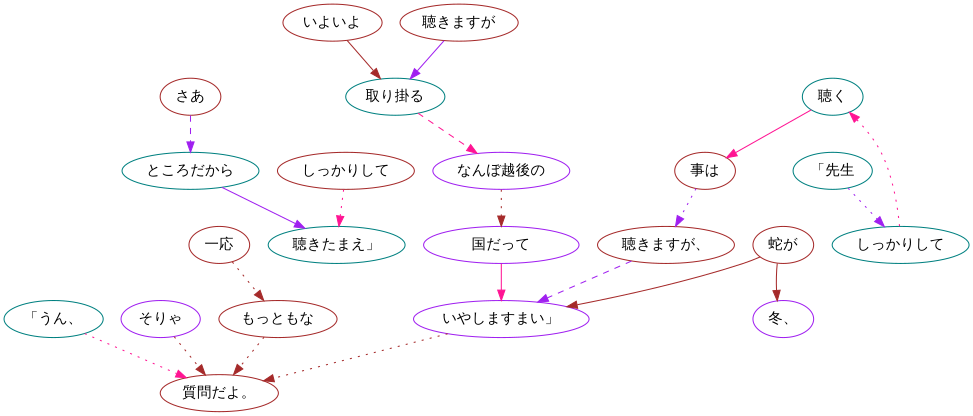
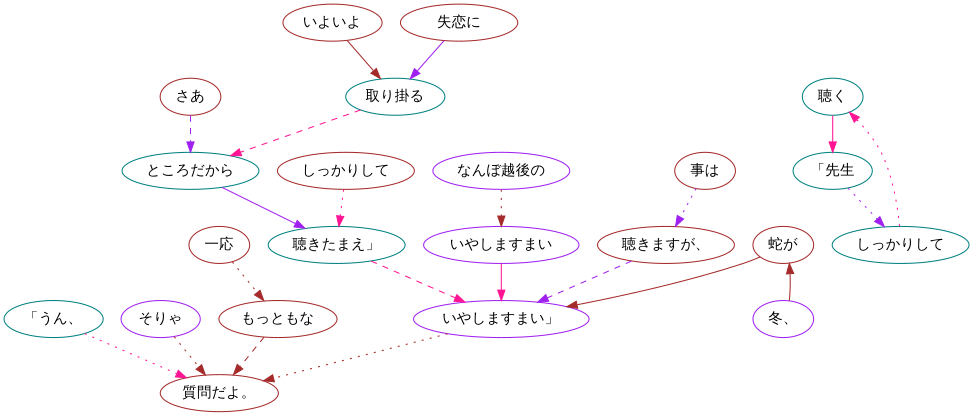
(459, 23) -> (459, 23)
(443, 130) -> (301, 131)
(773, 131) -> (833, 129)
(501, 245) -> (501, 245)
(776, 277) -> (790, 287)
none -> (413, 279)
(252, 352) -> (252, 352)
